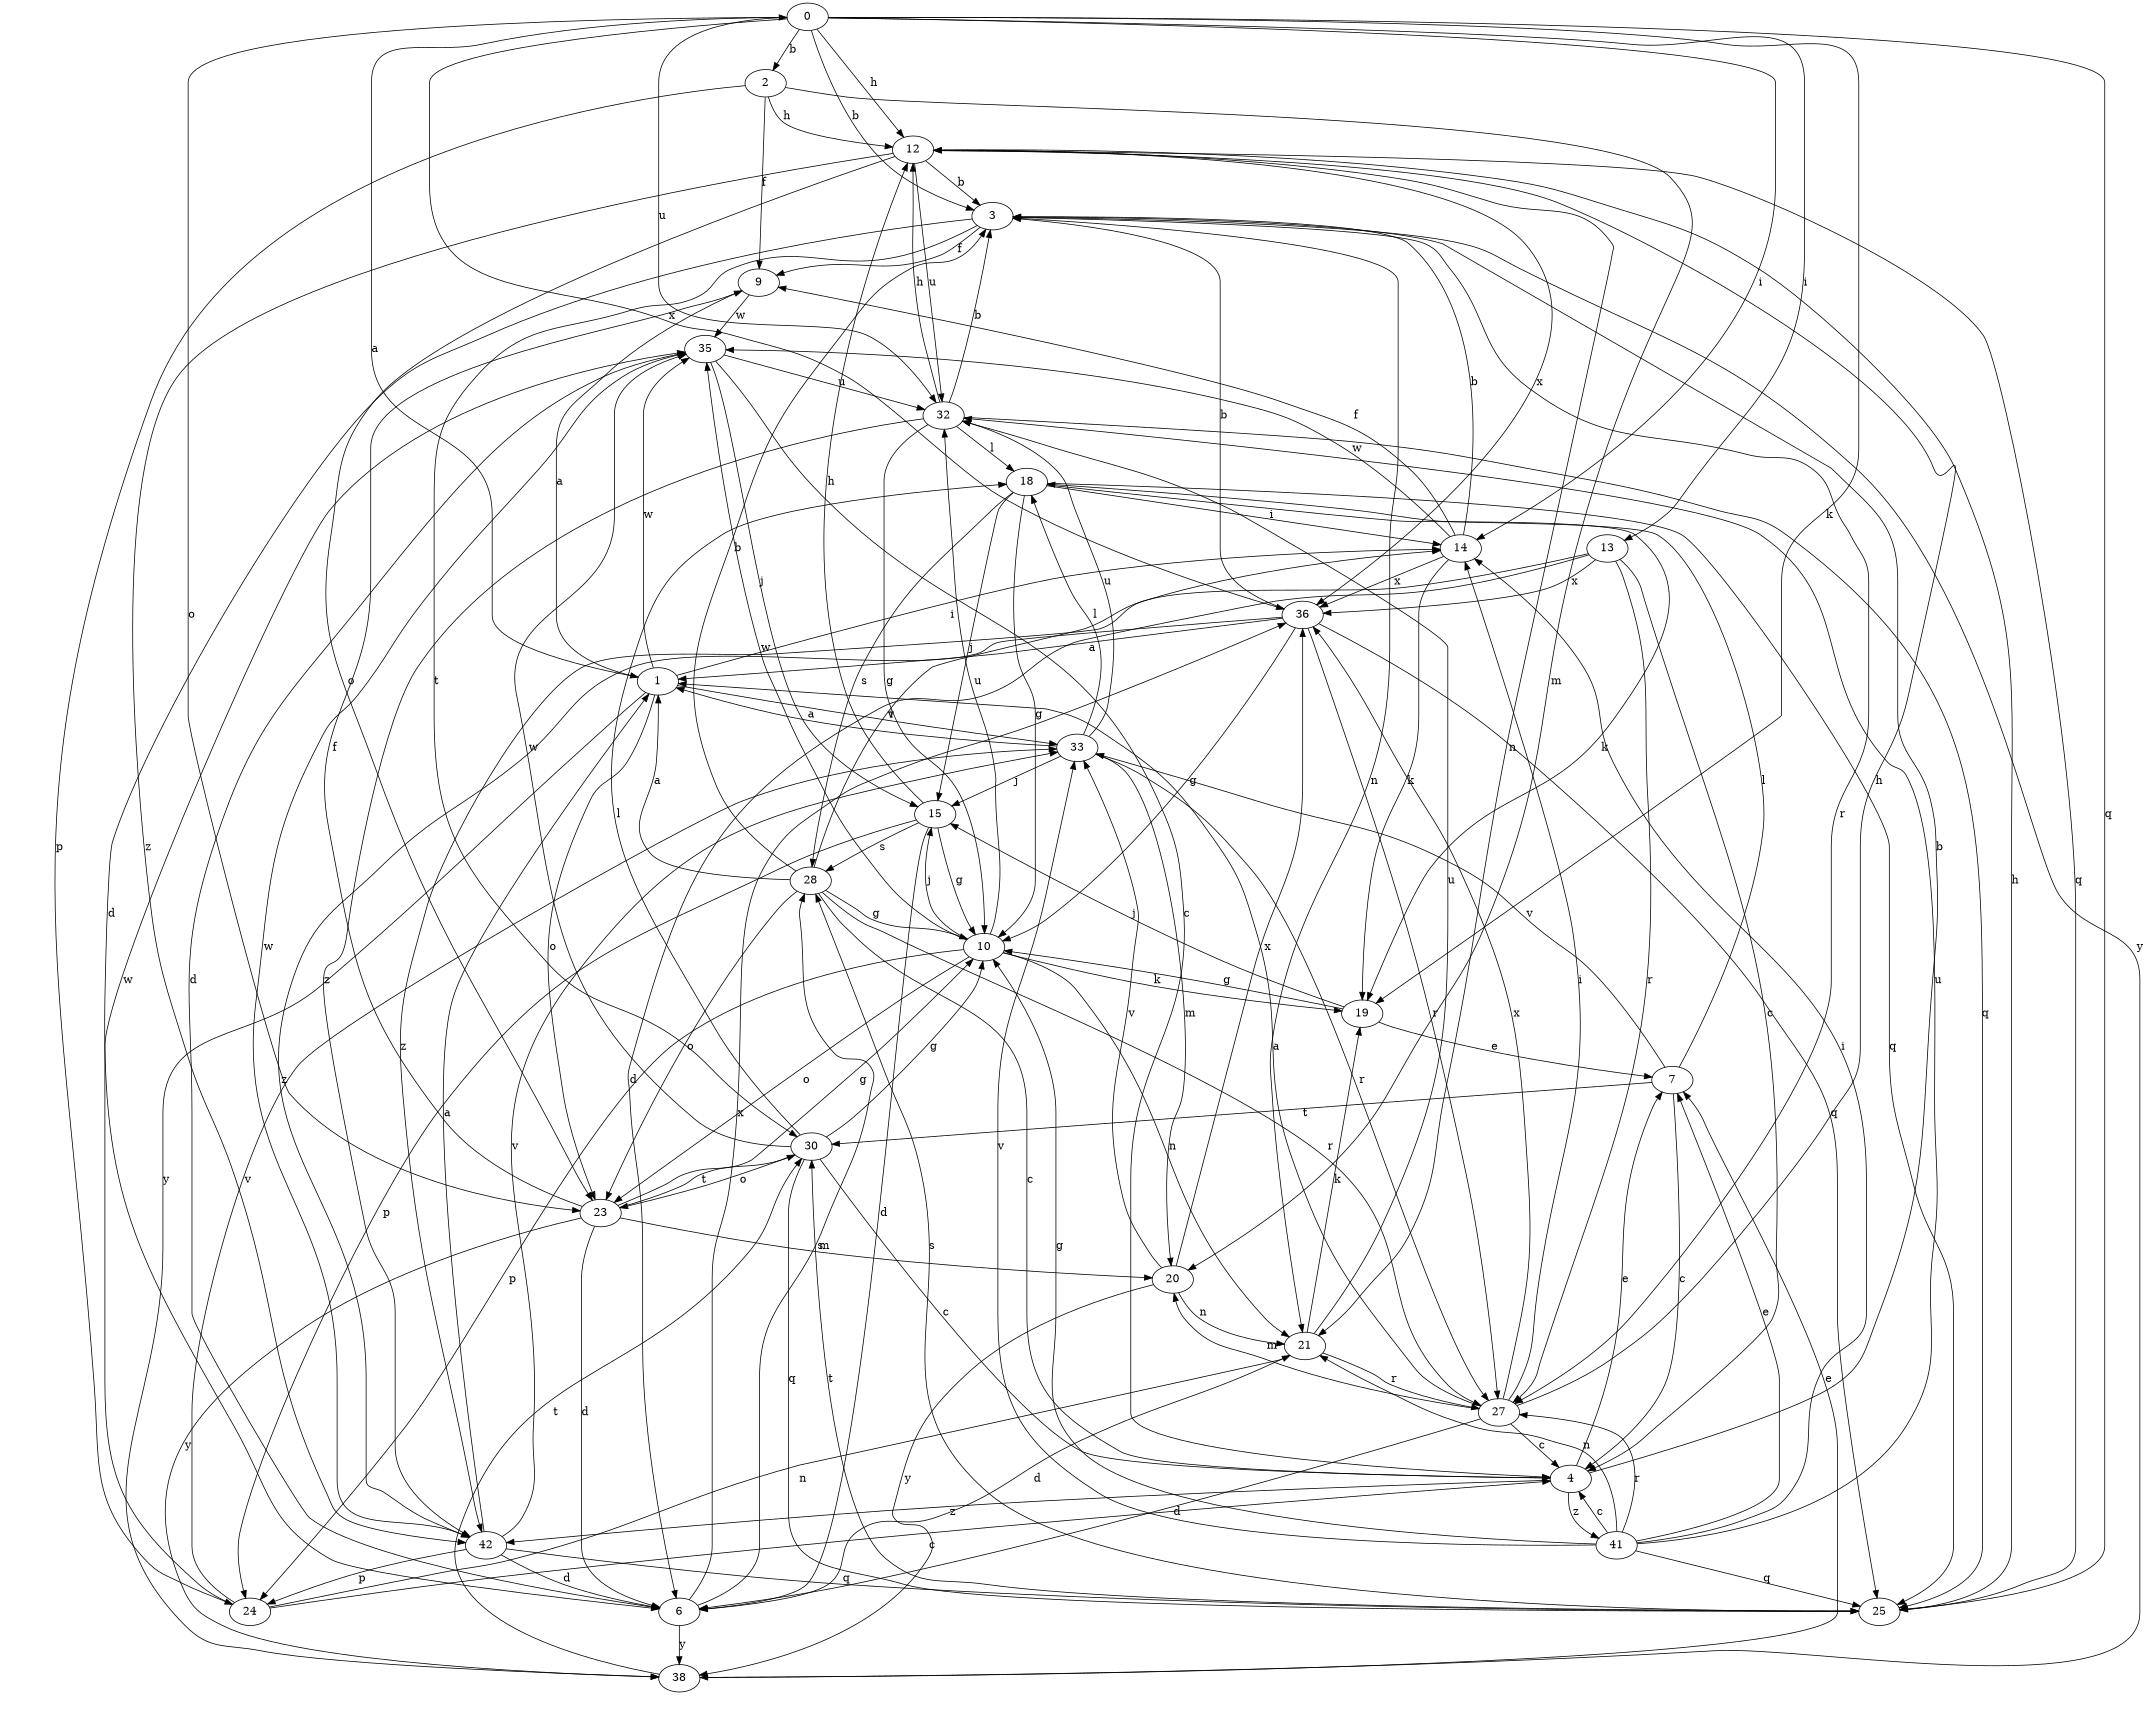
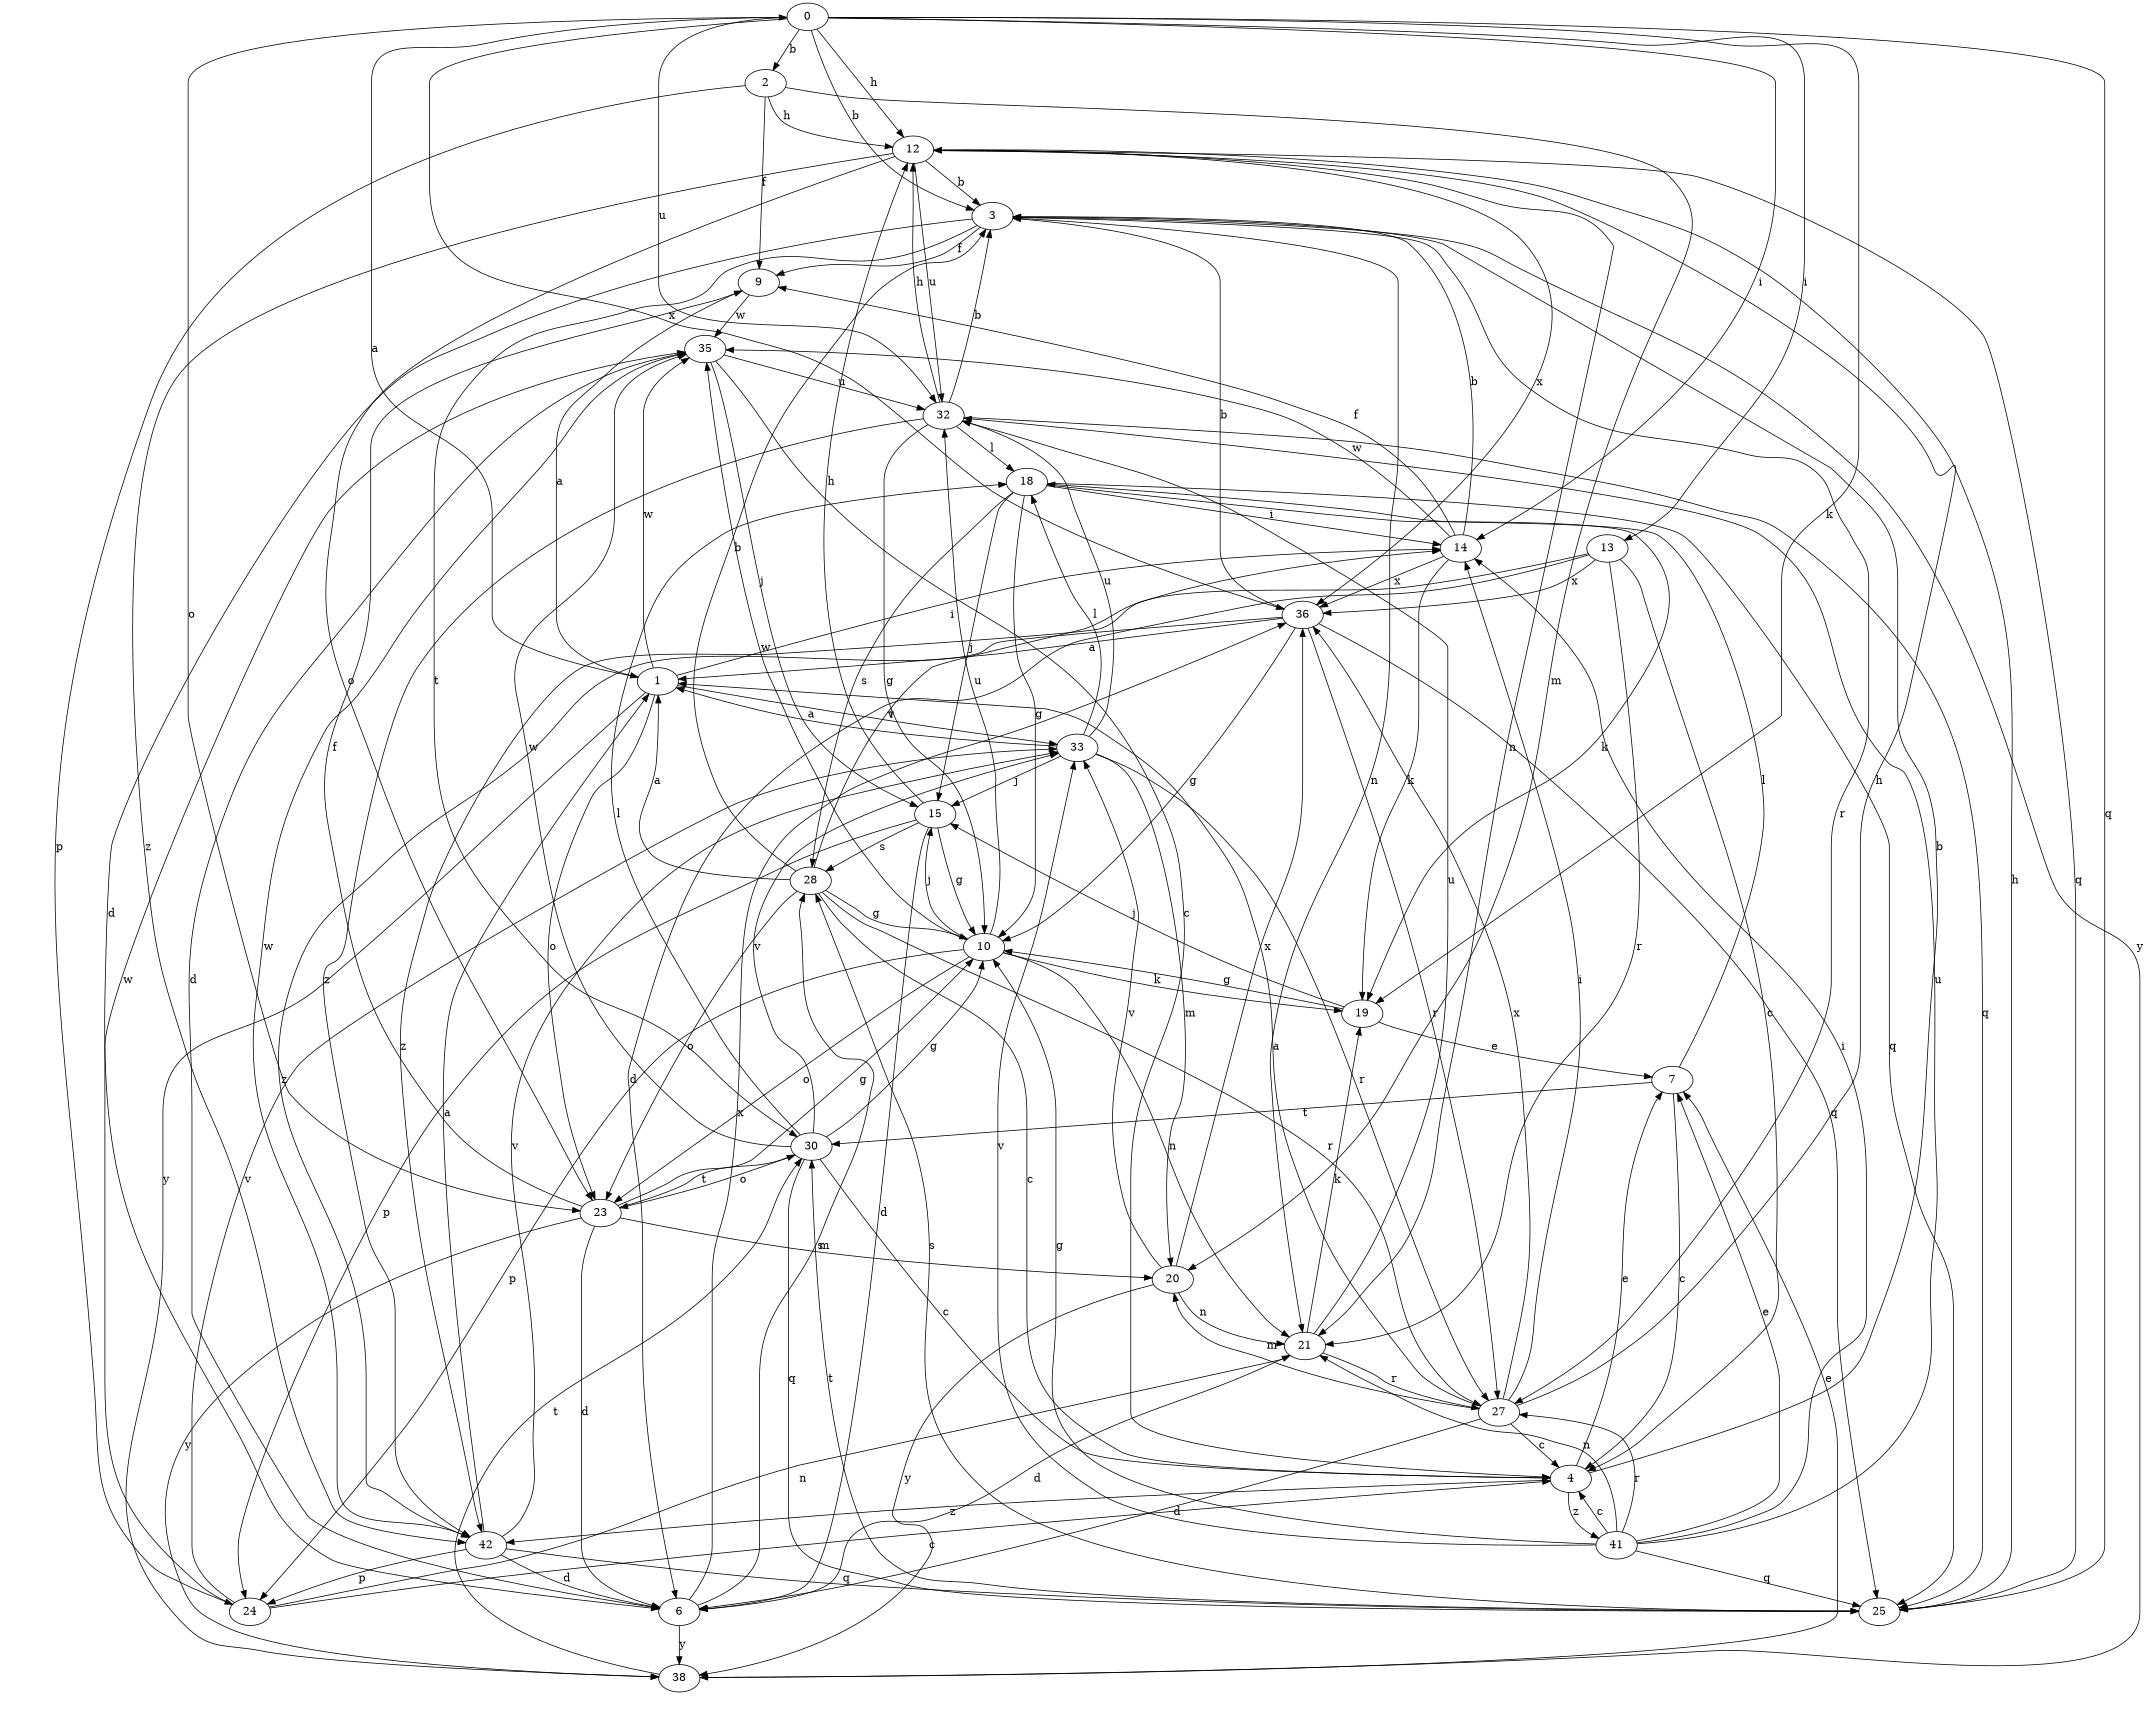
(1422, 849) -> (795, 856)
(1645, 988) -> (1605, 1014)
